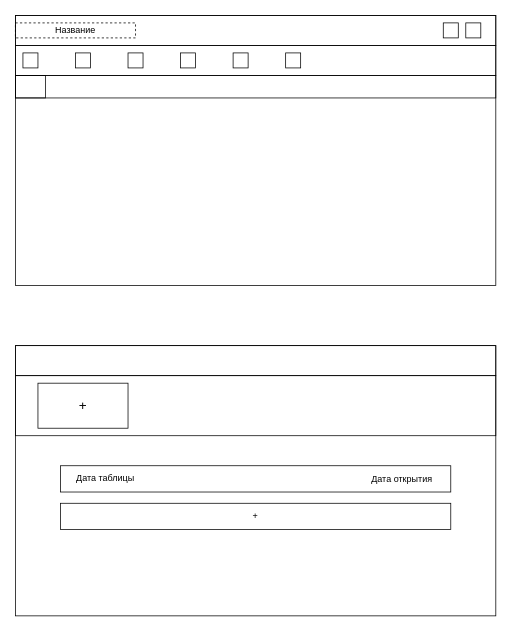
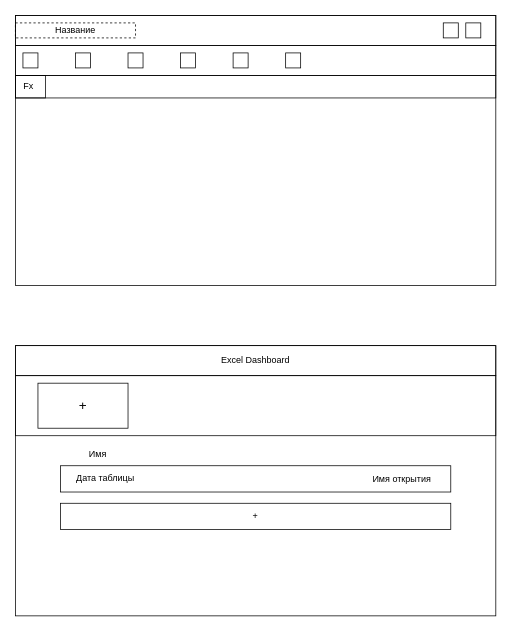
none -> (29, 87)
none -> (255, 360)
none -> (98, 454)
(402, 479) -> (402, 479)
